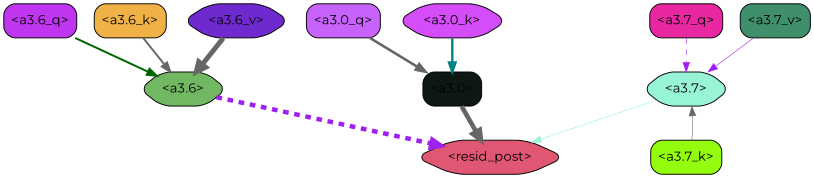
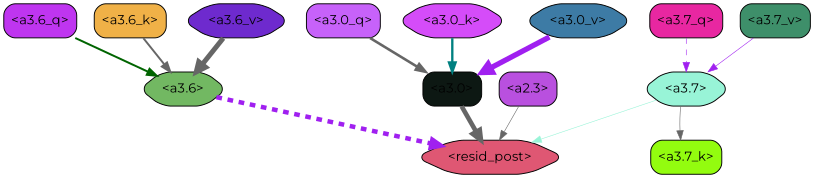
none -> (578, 21)
none -> (528, 89)
(693, 128) -> (680, 118)
